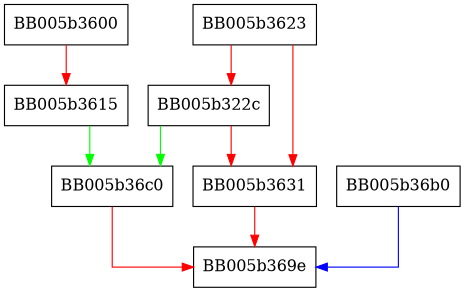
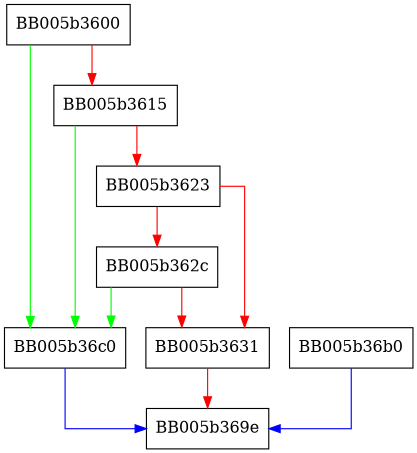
(209, 105) -> (157, 267)
none -> (137, 140)
none -> (30, 181)
(117, 267) -> (70, 429)
